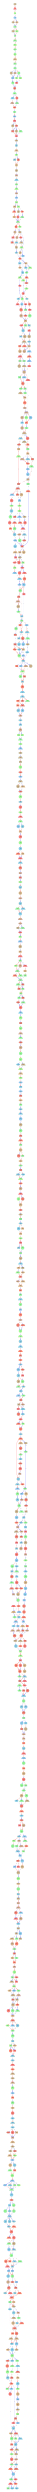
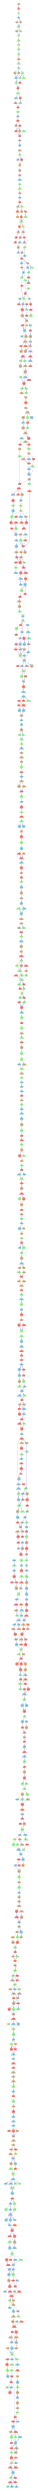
(16, 202) -> (20, 202)
(17, 1560) -> none
none -> (17, 1599)
none -> (23, 1654)
(21, 1913) -> (22, 1911)
